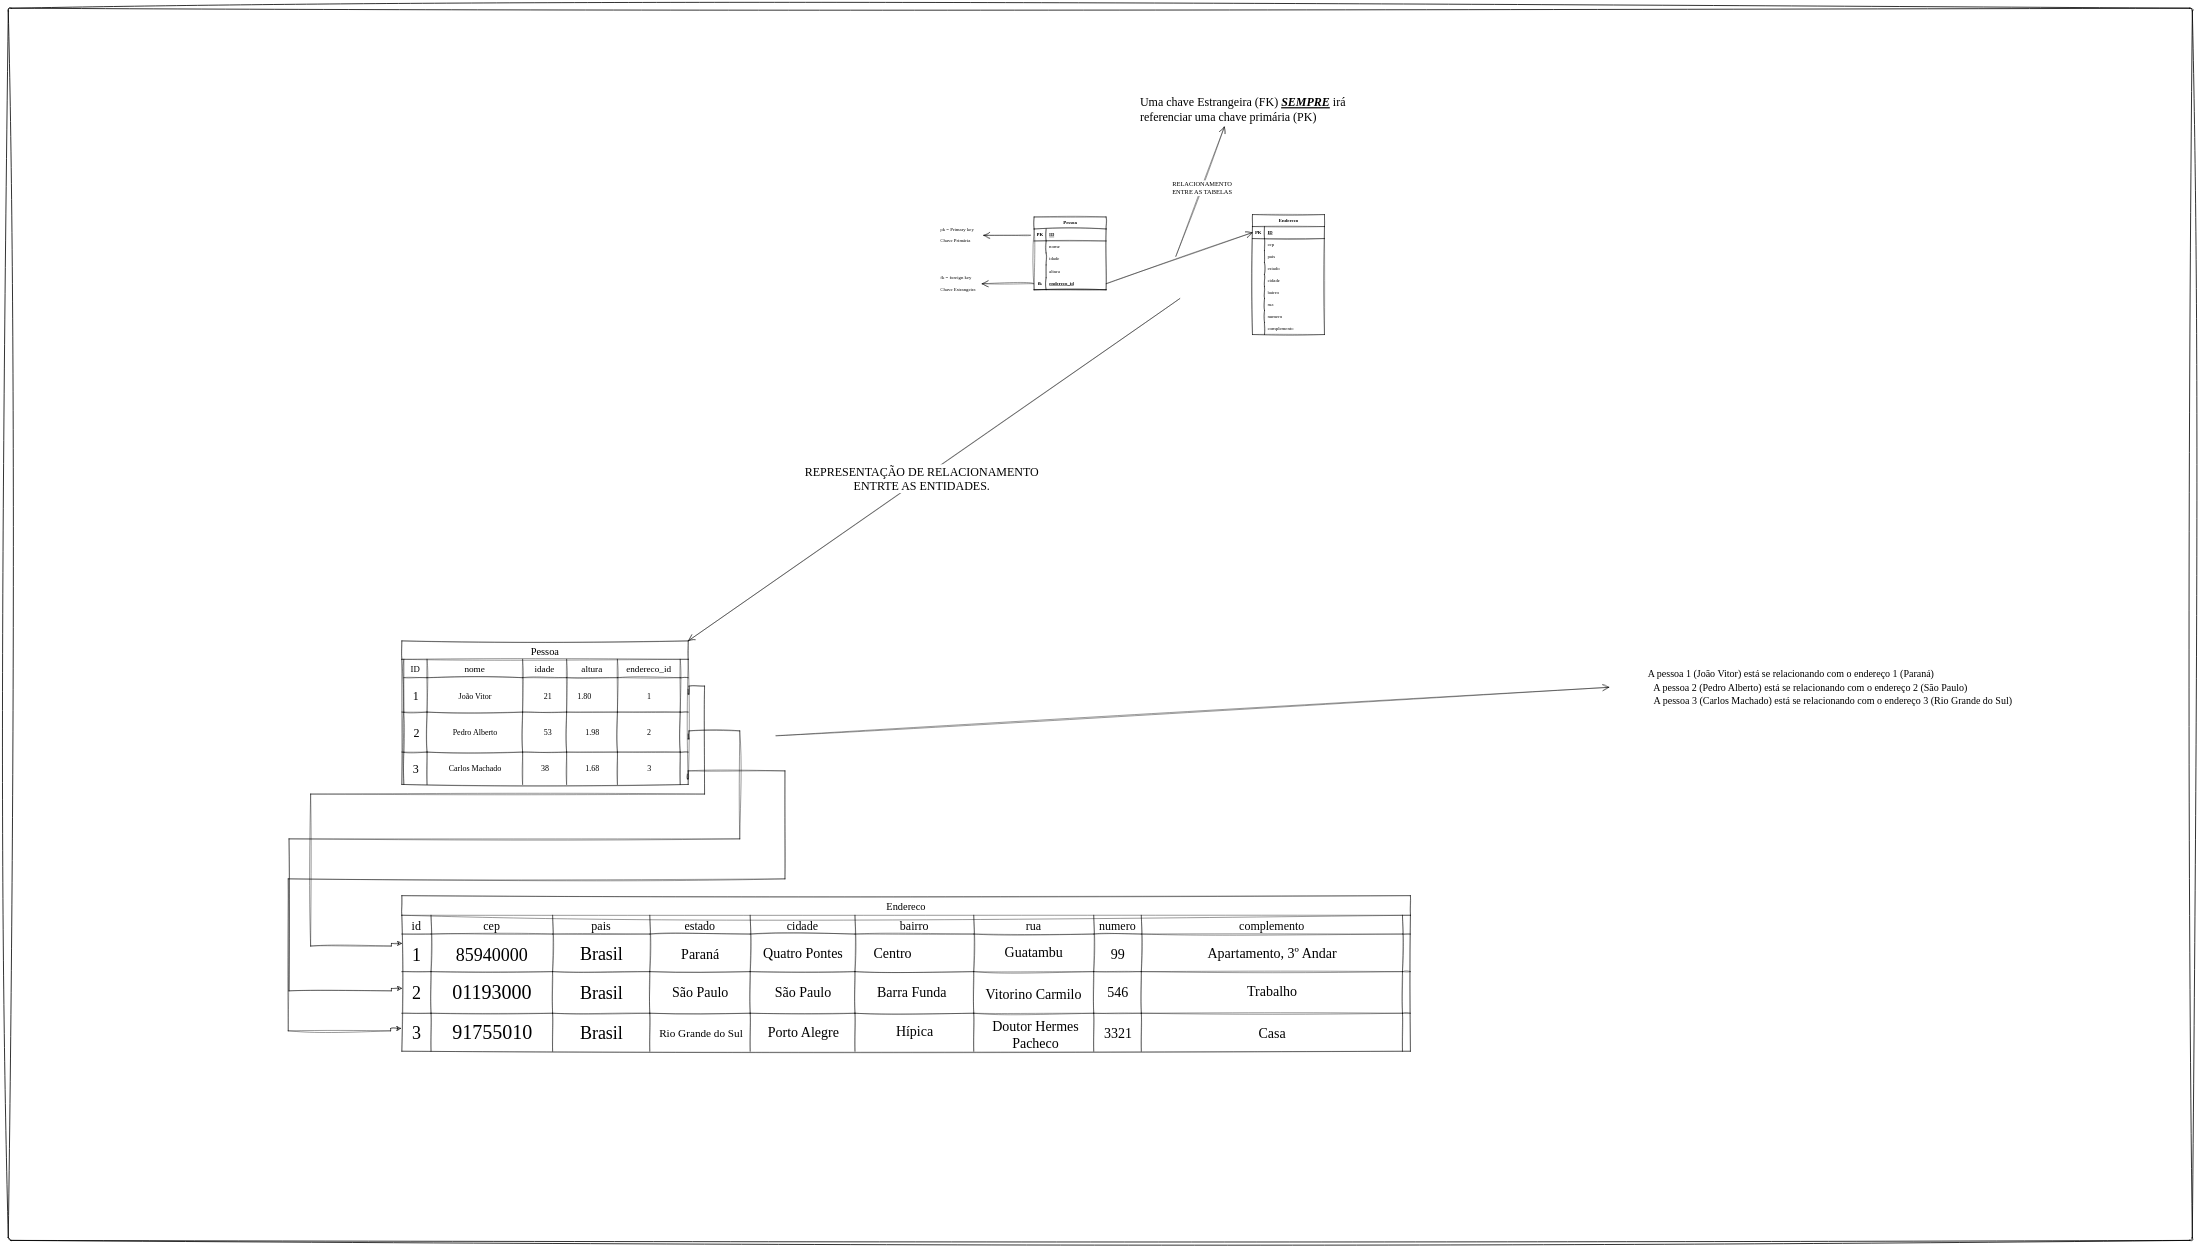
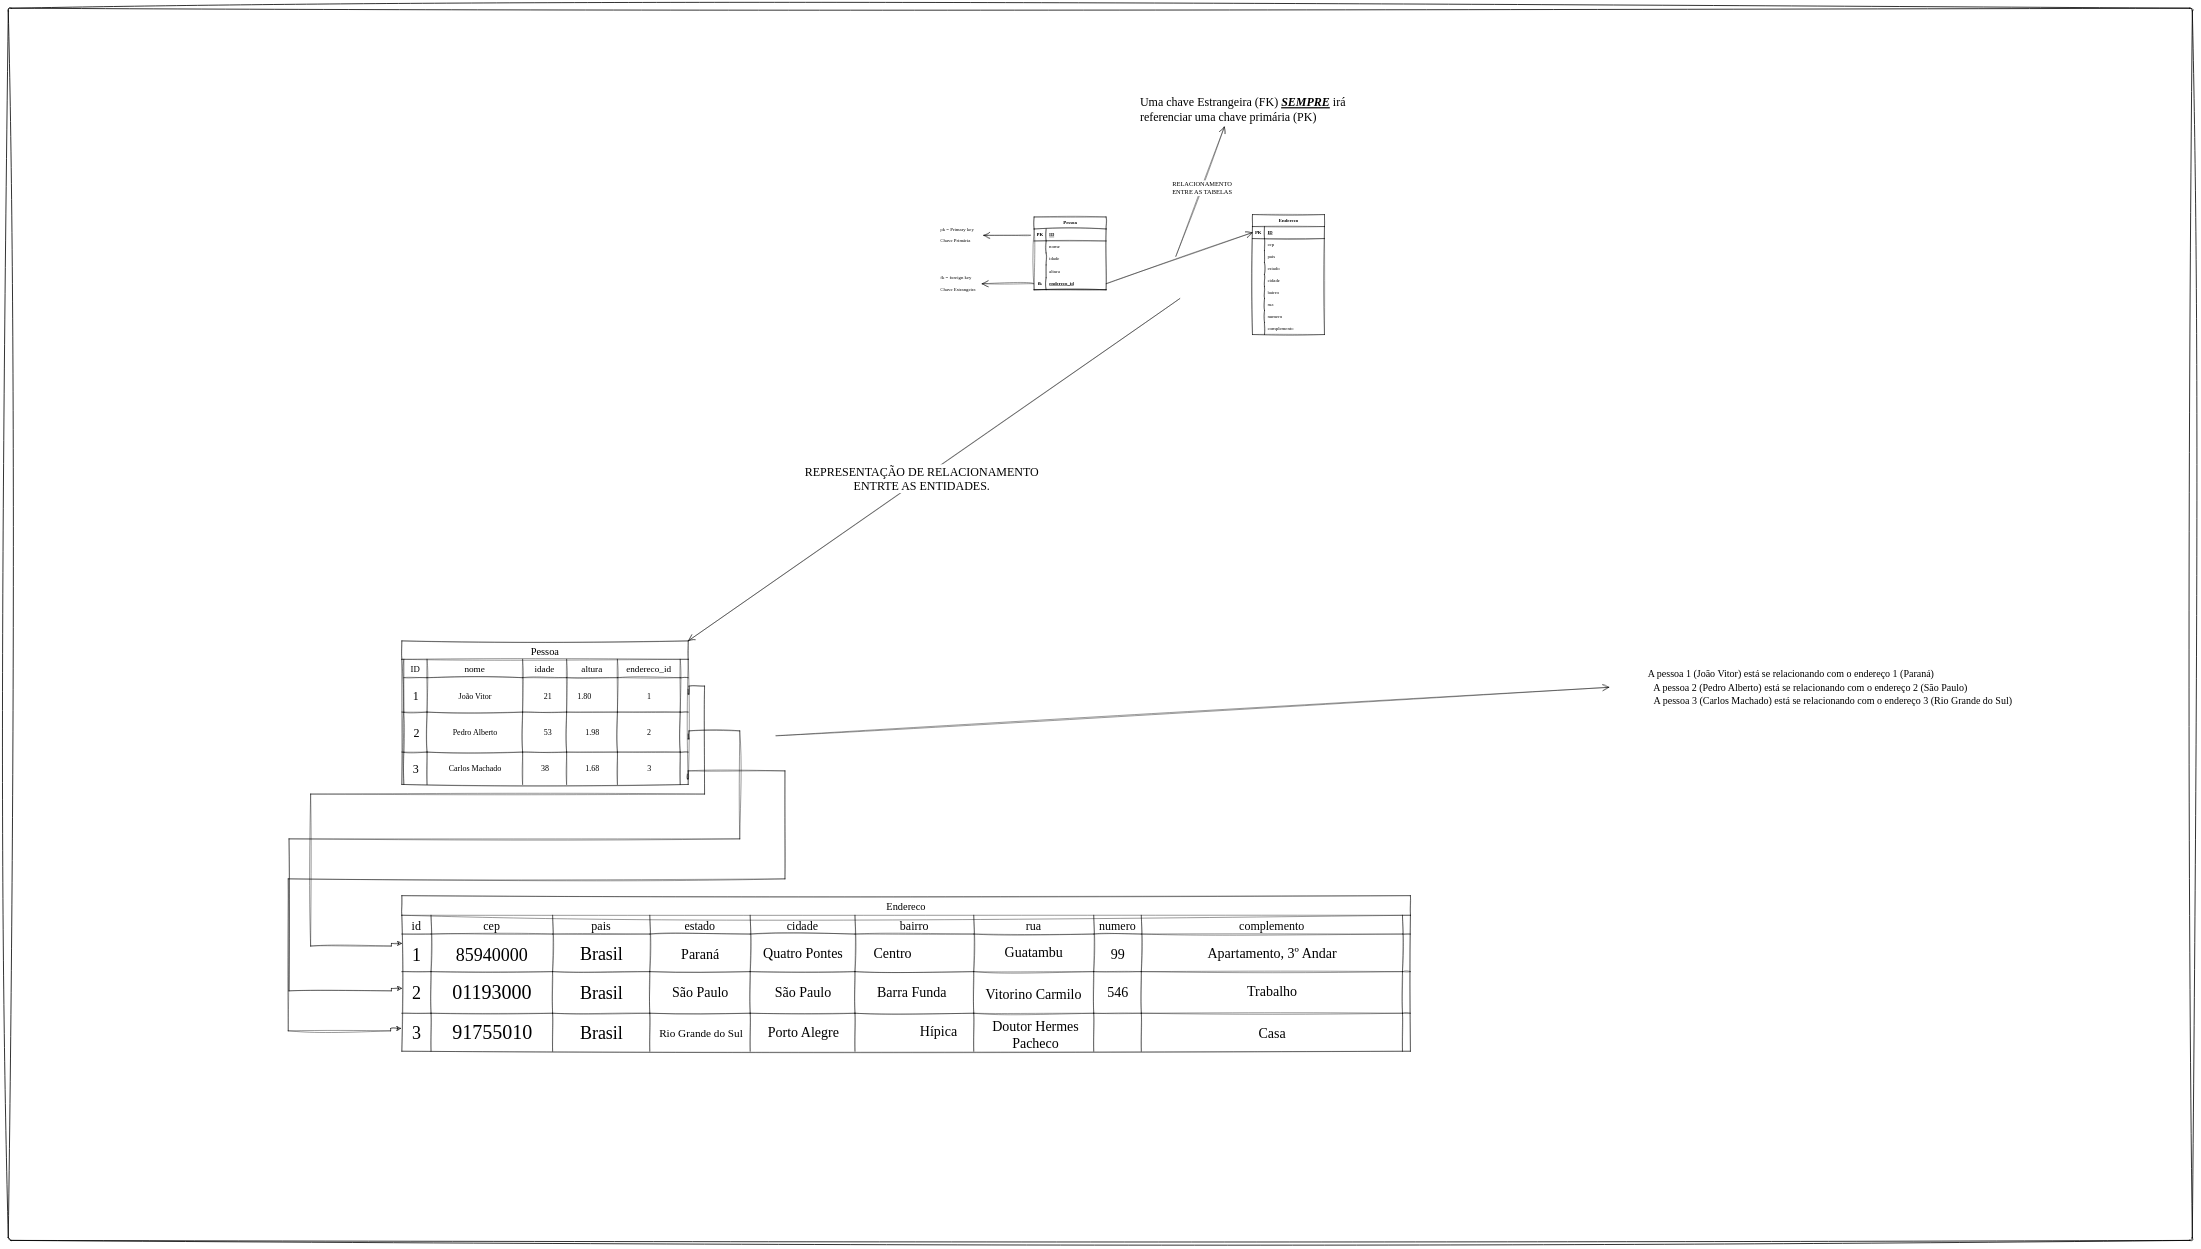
(915, 1031) -> (939, 1031)
(1118, 1034) -> none
